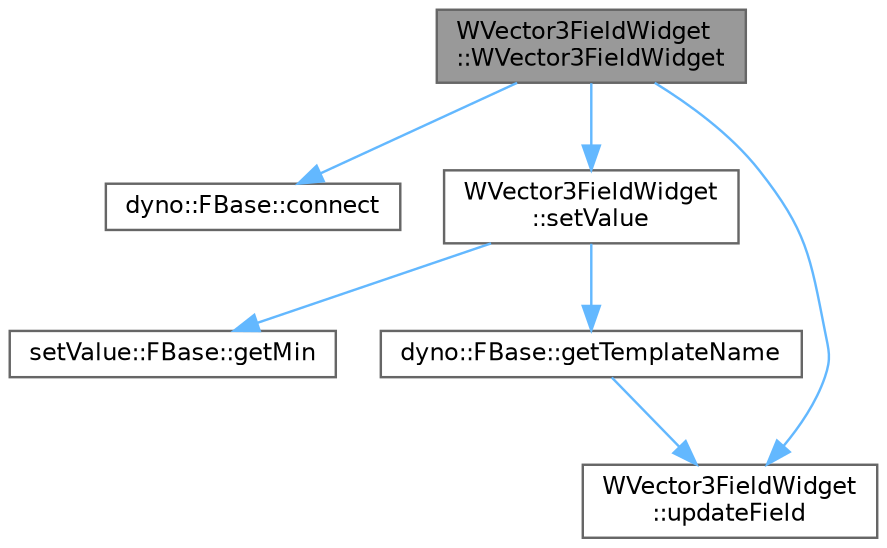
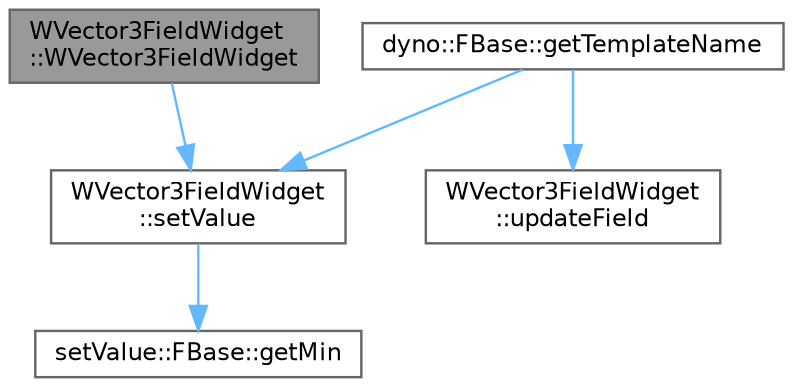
(253, 207) -> none
(803, 241) -> none
(591, 275) -> (413, 115)
